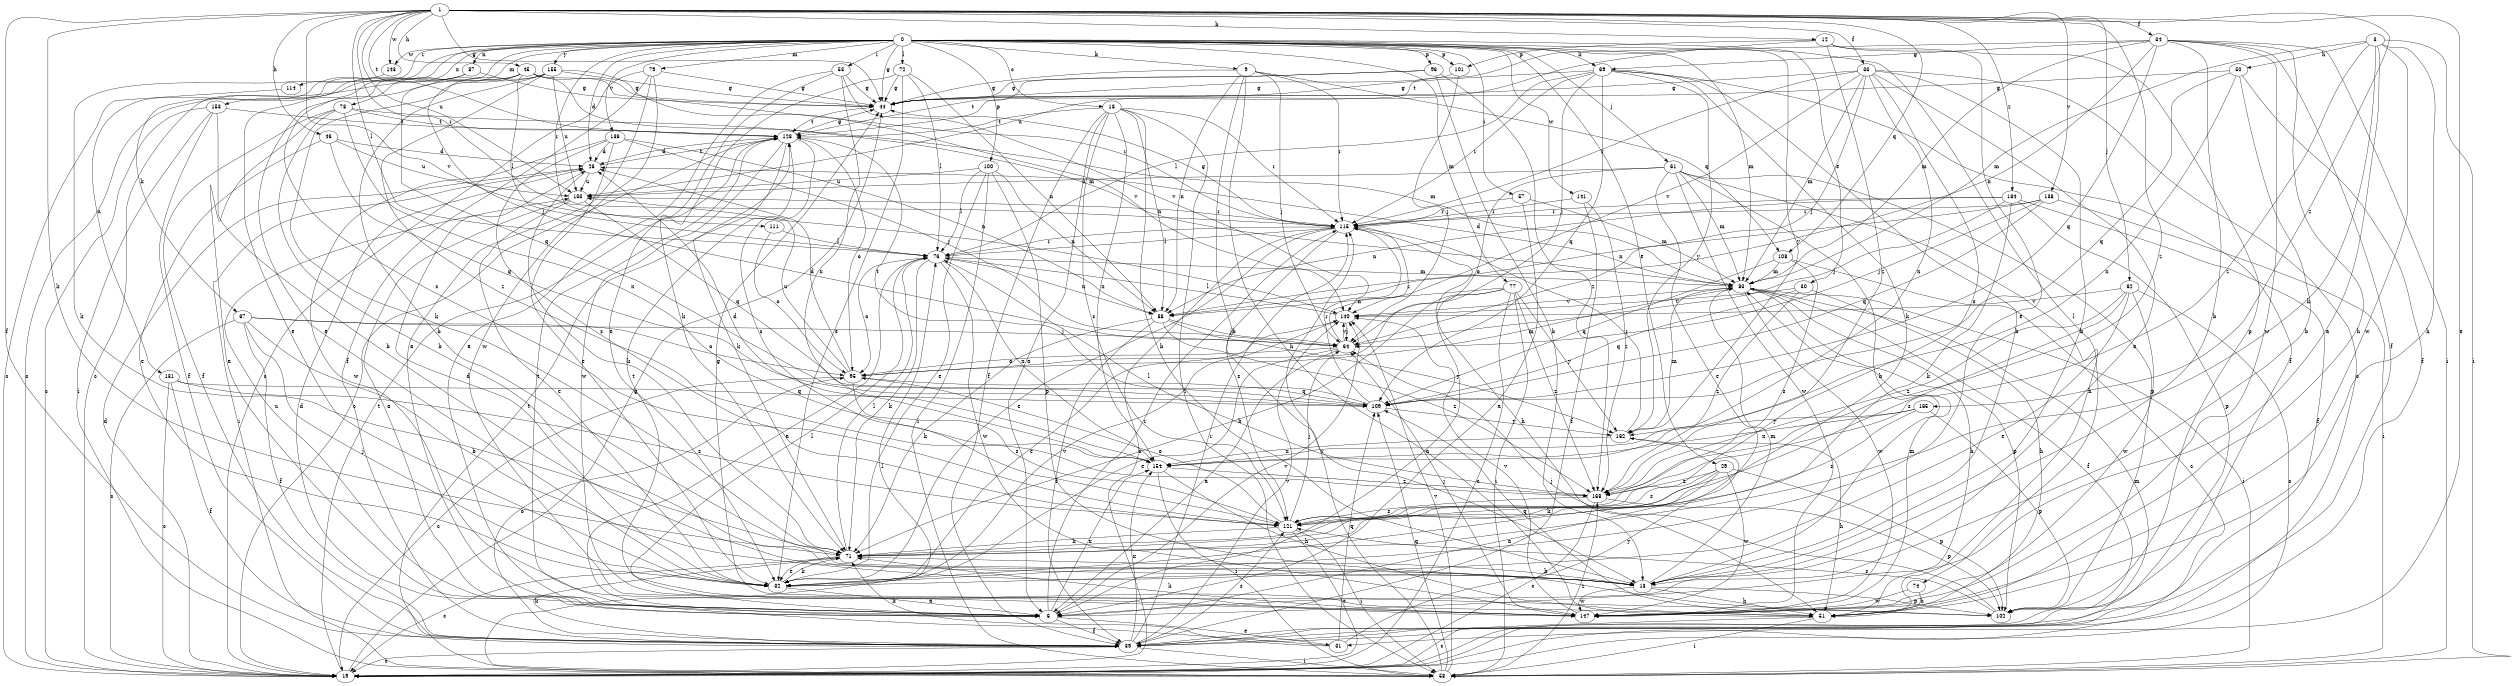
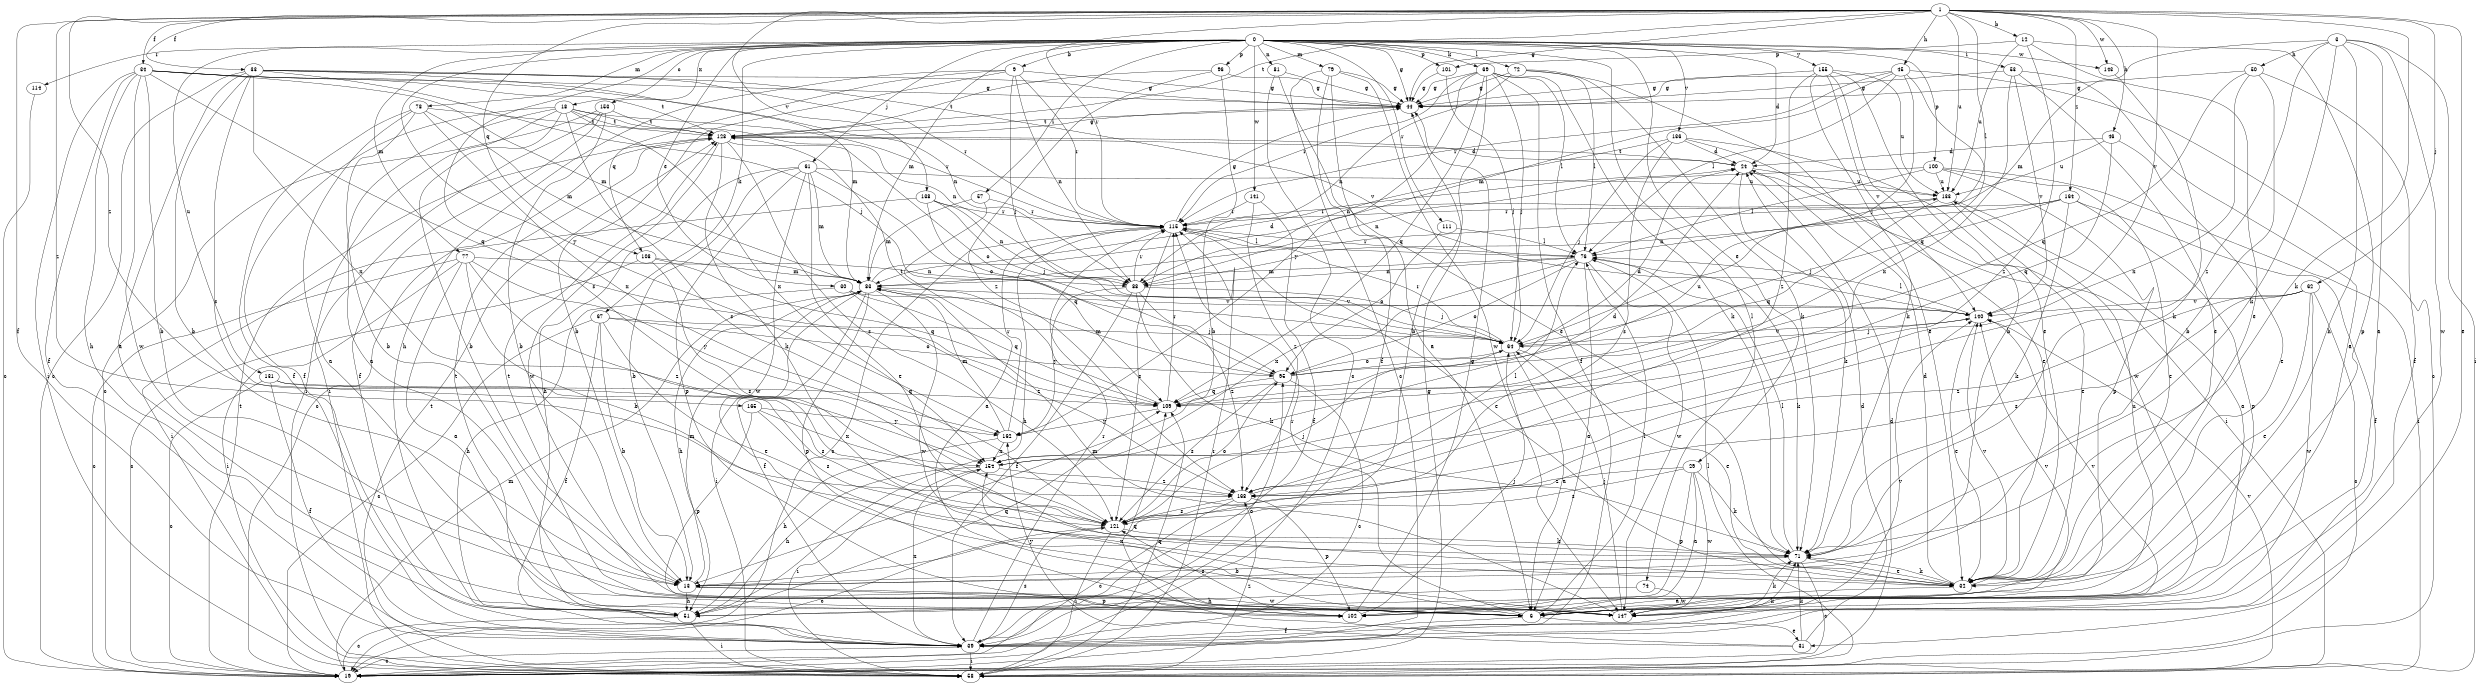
(1882, 55) -> (837, 90)
(472, 70) -> (1277, 70)
(592, 167) -> (1744, 167)
none -> (1139, 253)
(363, 452) -> (766, 452)
